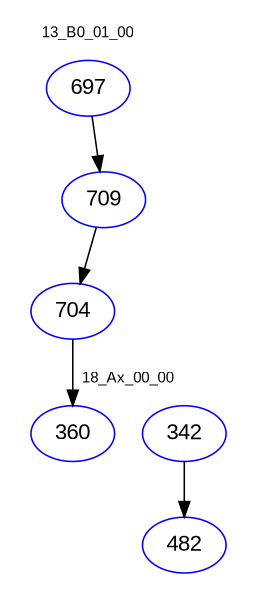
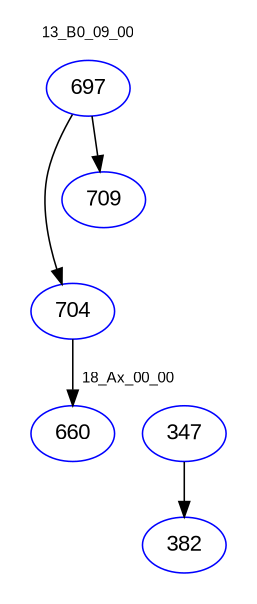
(88, 33) -> (88, 33)
(90, 248) -> (45, 190)
(73, 434) -> (73, 434)
(184, 434) -> (184, 434)
(184, 545) -> (184, 545)
